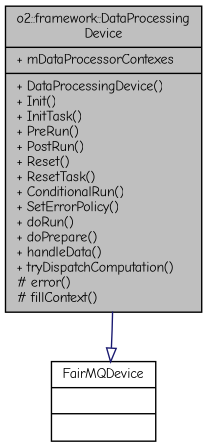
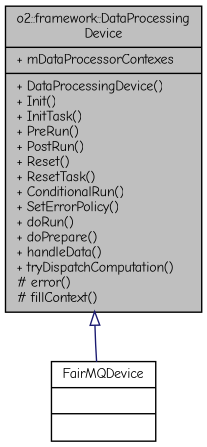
(112, 330) -> (96, 344)
